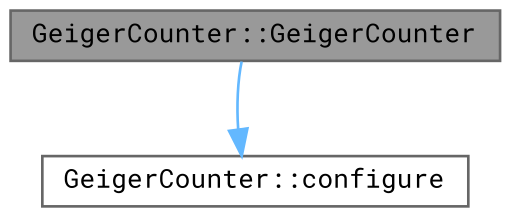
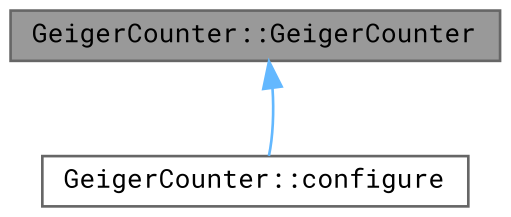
(238, 95) -> (273, 122)
